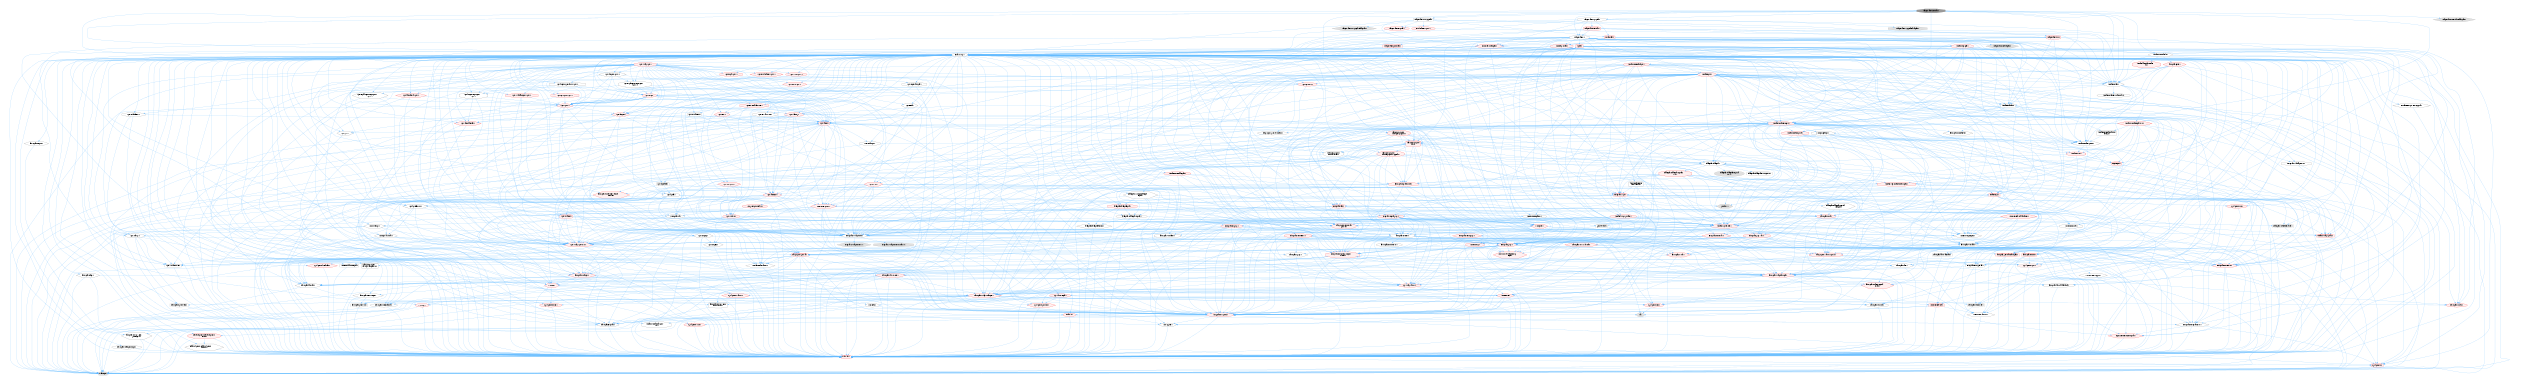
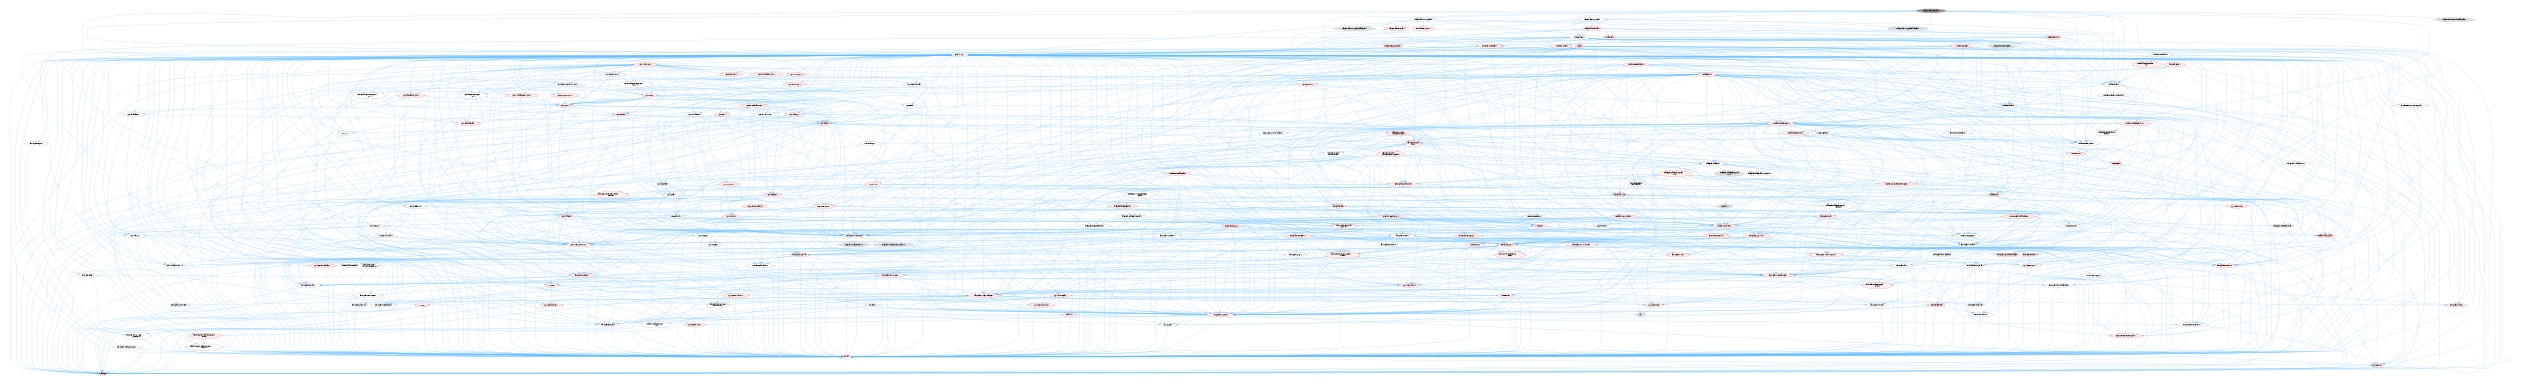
(2340, 64) -> (2087, 91)
